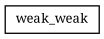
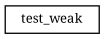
(52, 20) -> (52, 20)
